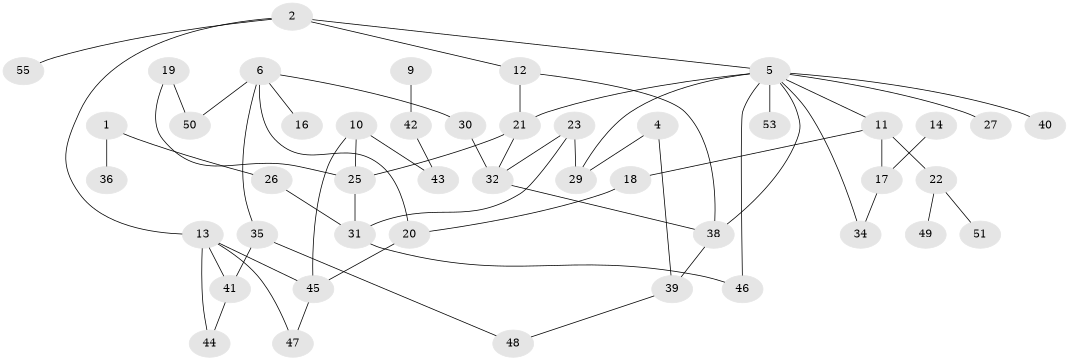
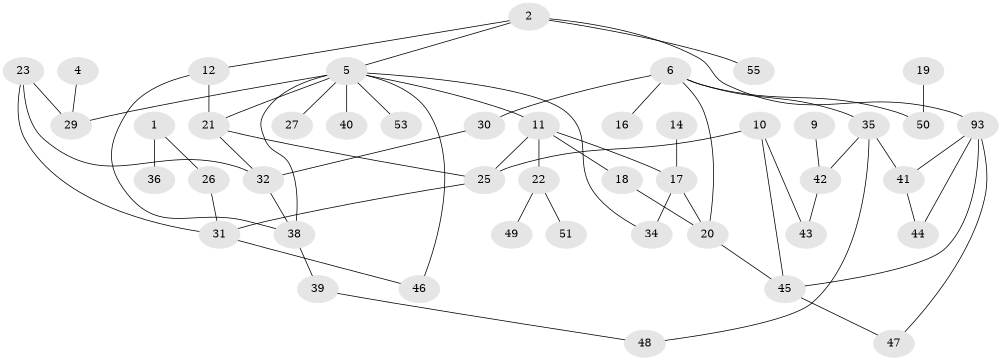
none -> (845, 153)
(193, 162) -> (512, 153)
(665, 207) -> none
none -> (692, 207)
(203, 235) -> (978, 126)
